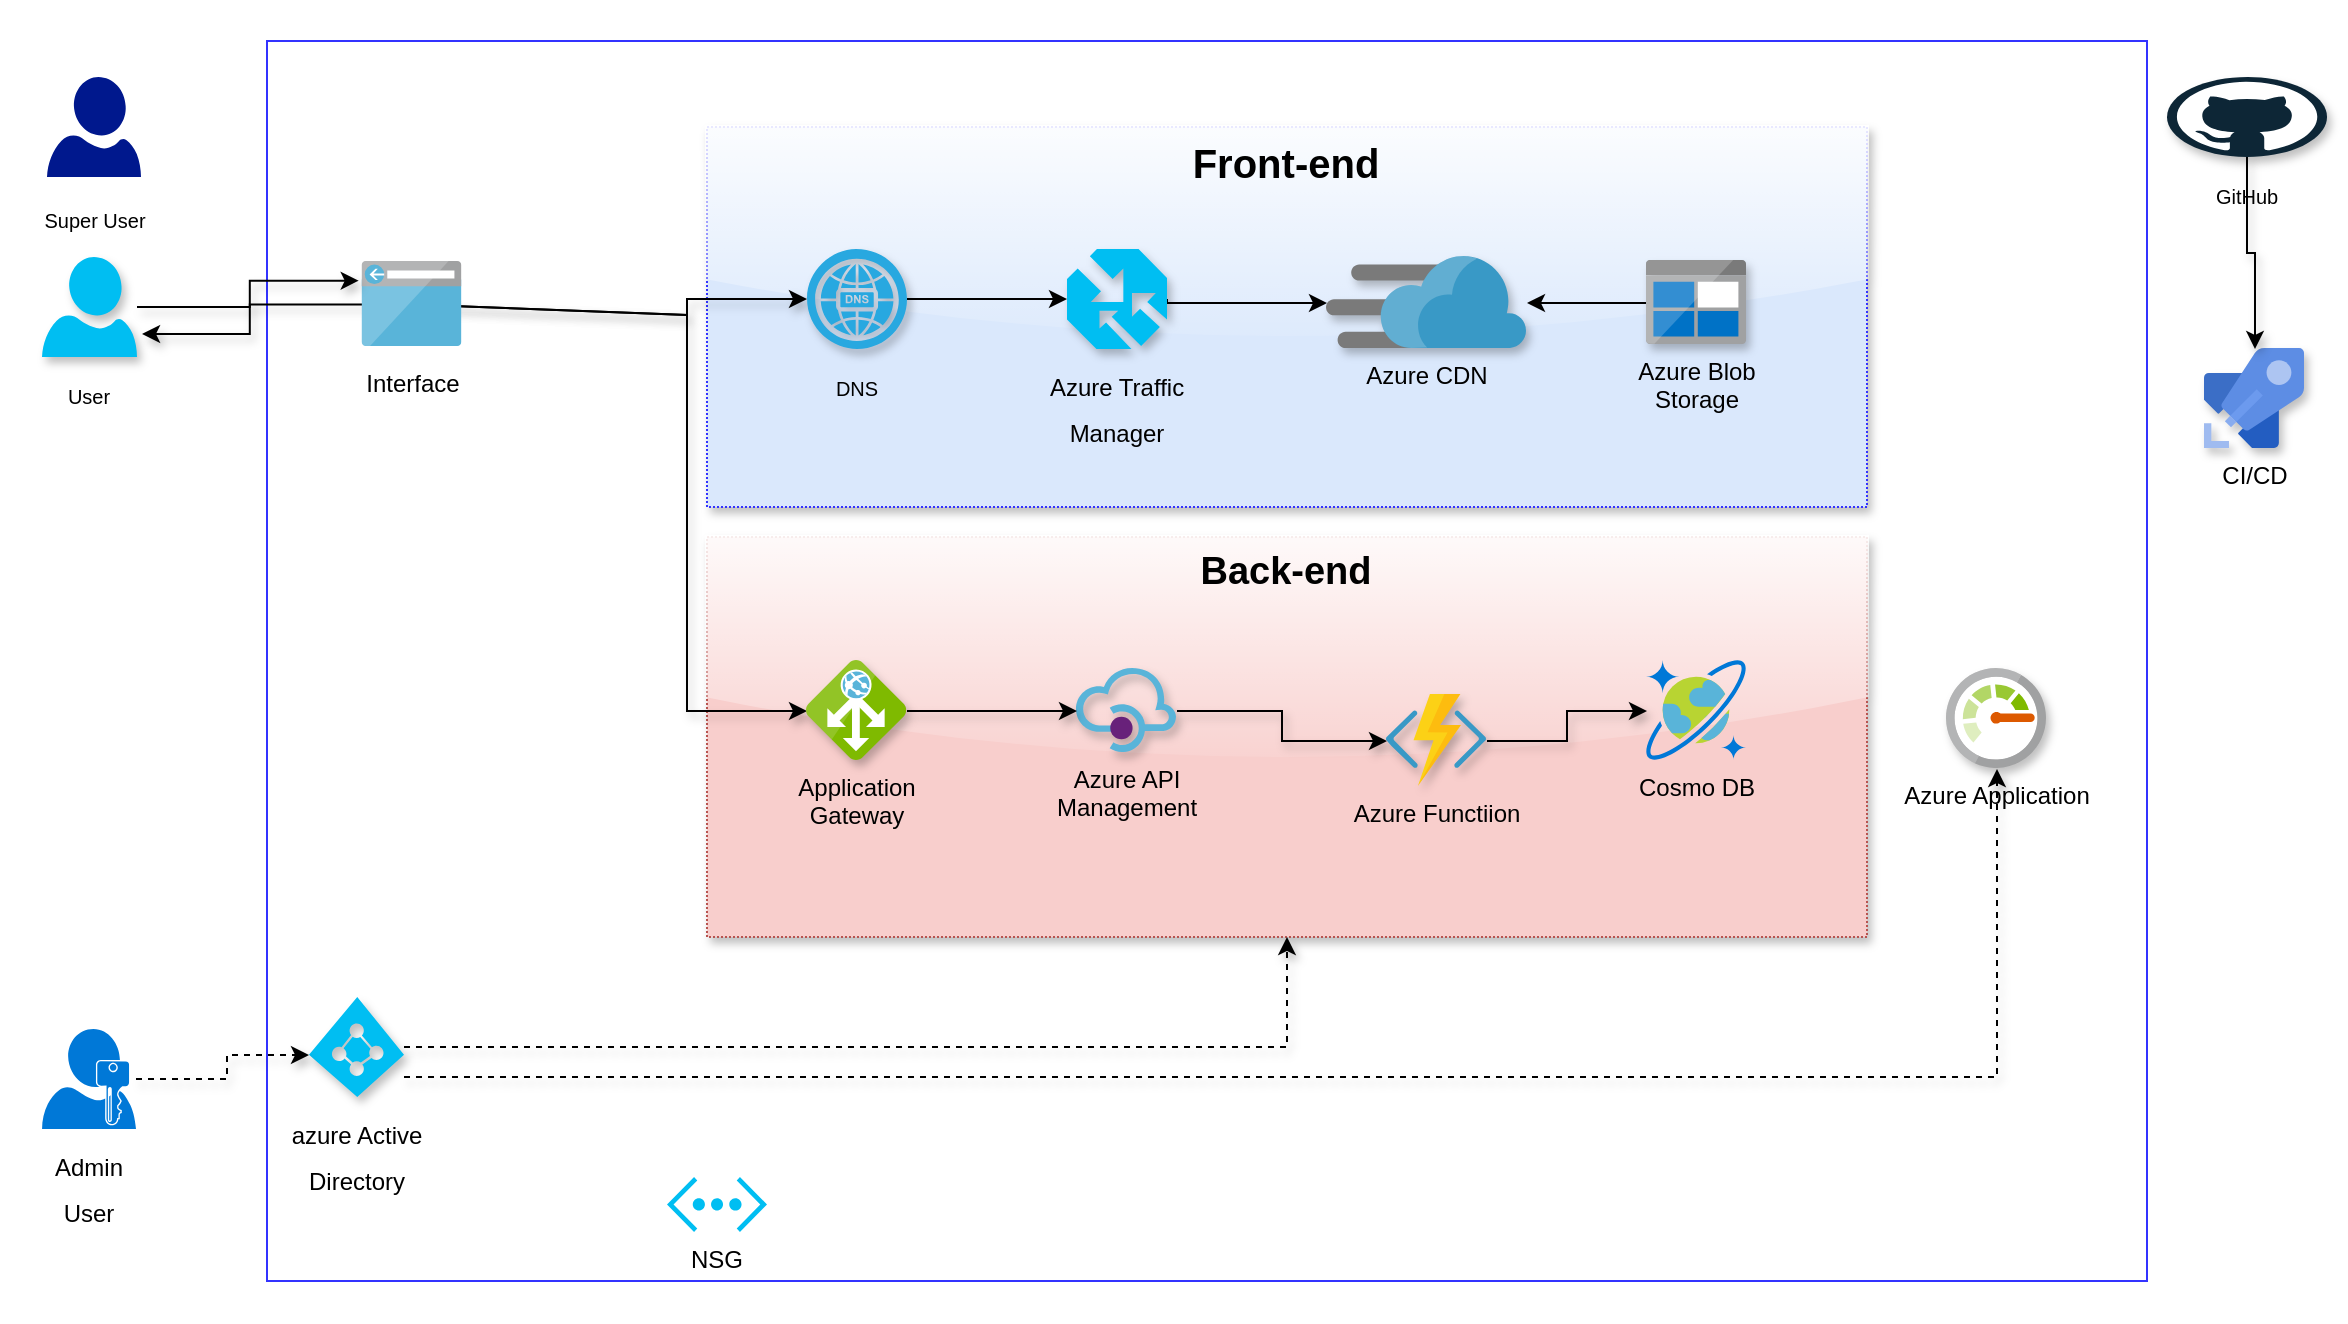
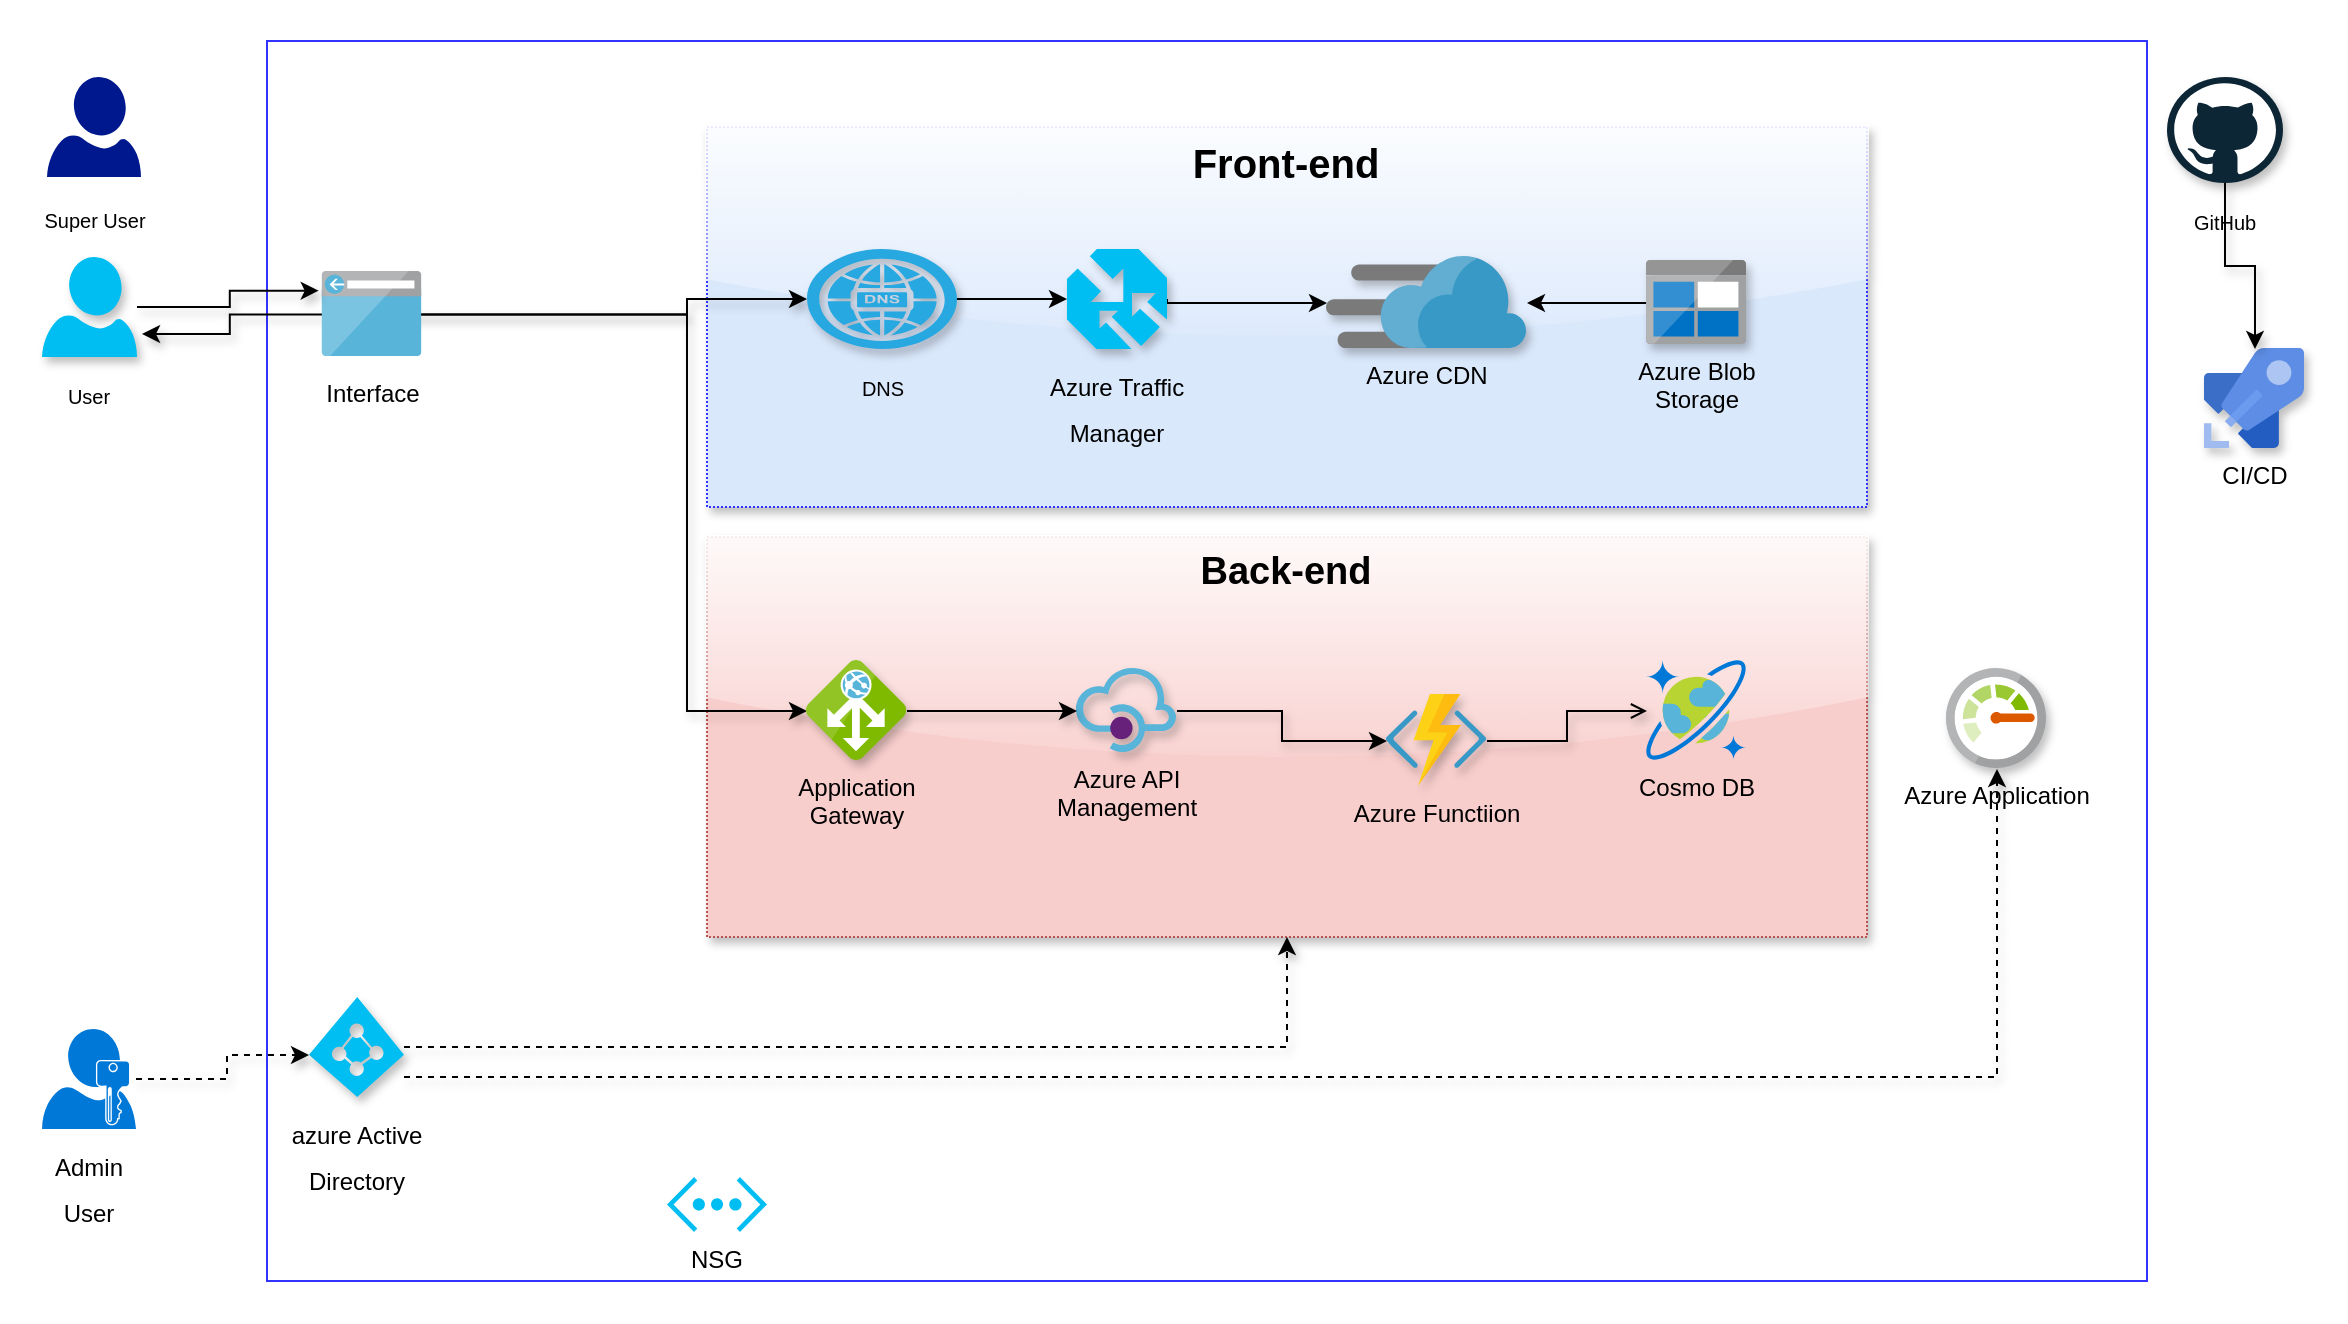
(2247, 117) -> (2225, 130)
(857, 299) -> (882, 299)
(413, 305) -> (373, 315)
(1632, 711) -> (1634, 711)
